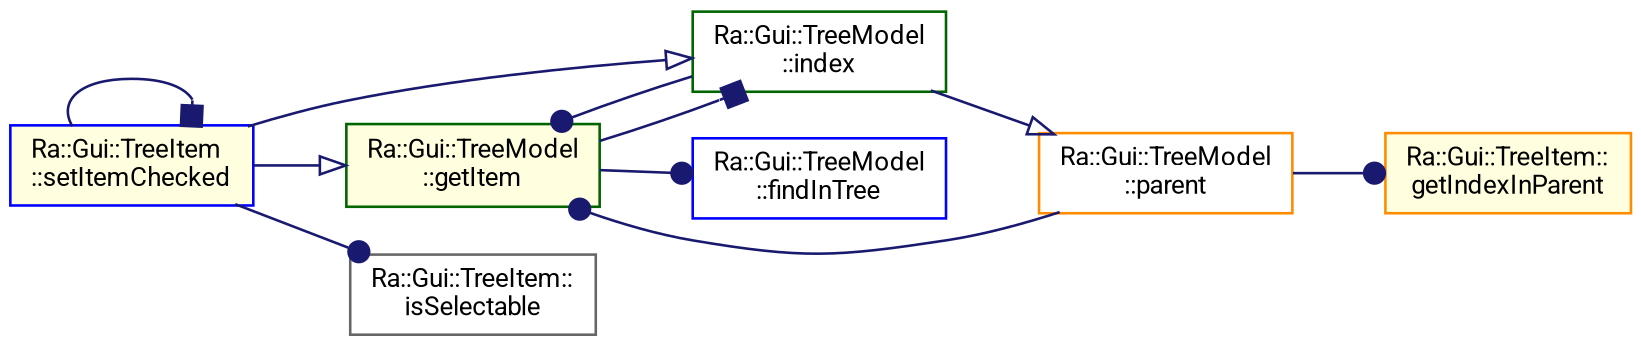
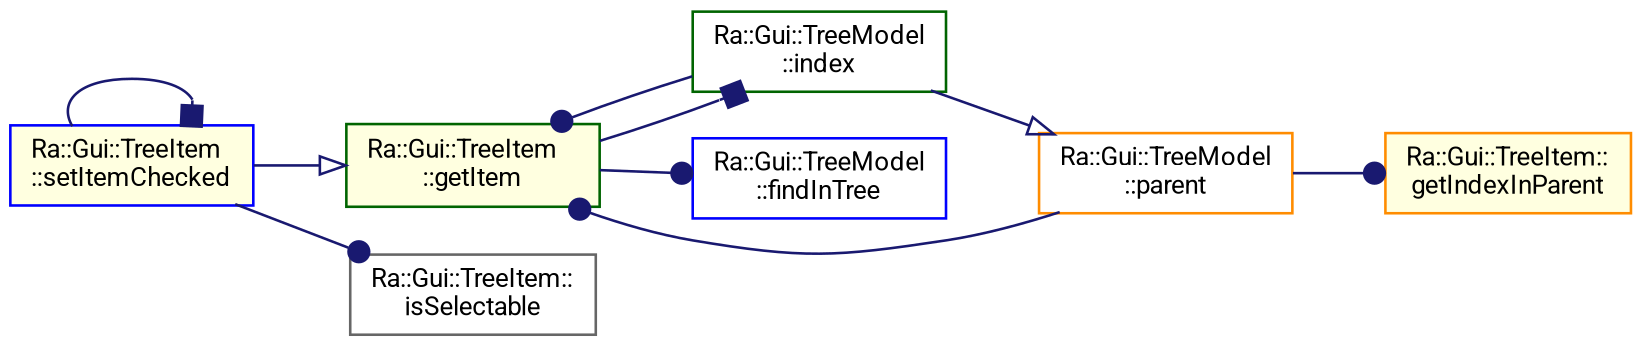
(455, 82) -> none
(473, 165) -> (473, 165)
